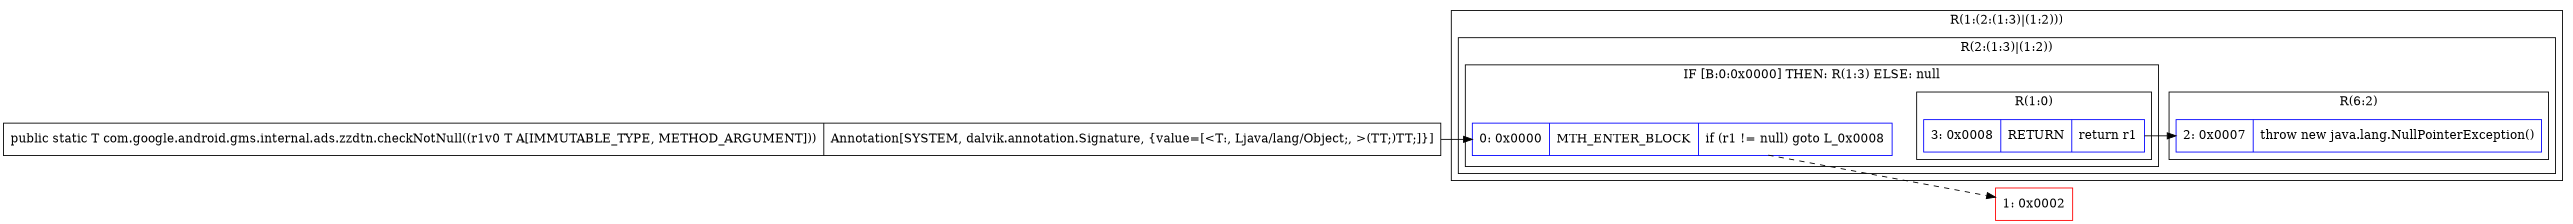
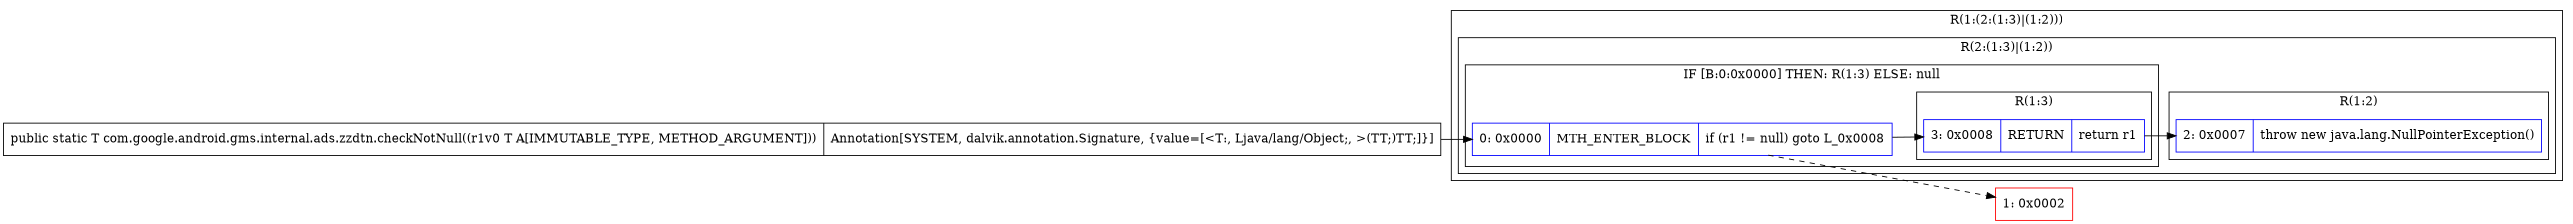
(2034, 102) -> (2034, 102)
(2359, 102) -> (2359, 102)
none -> (1904, 137)
